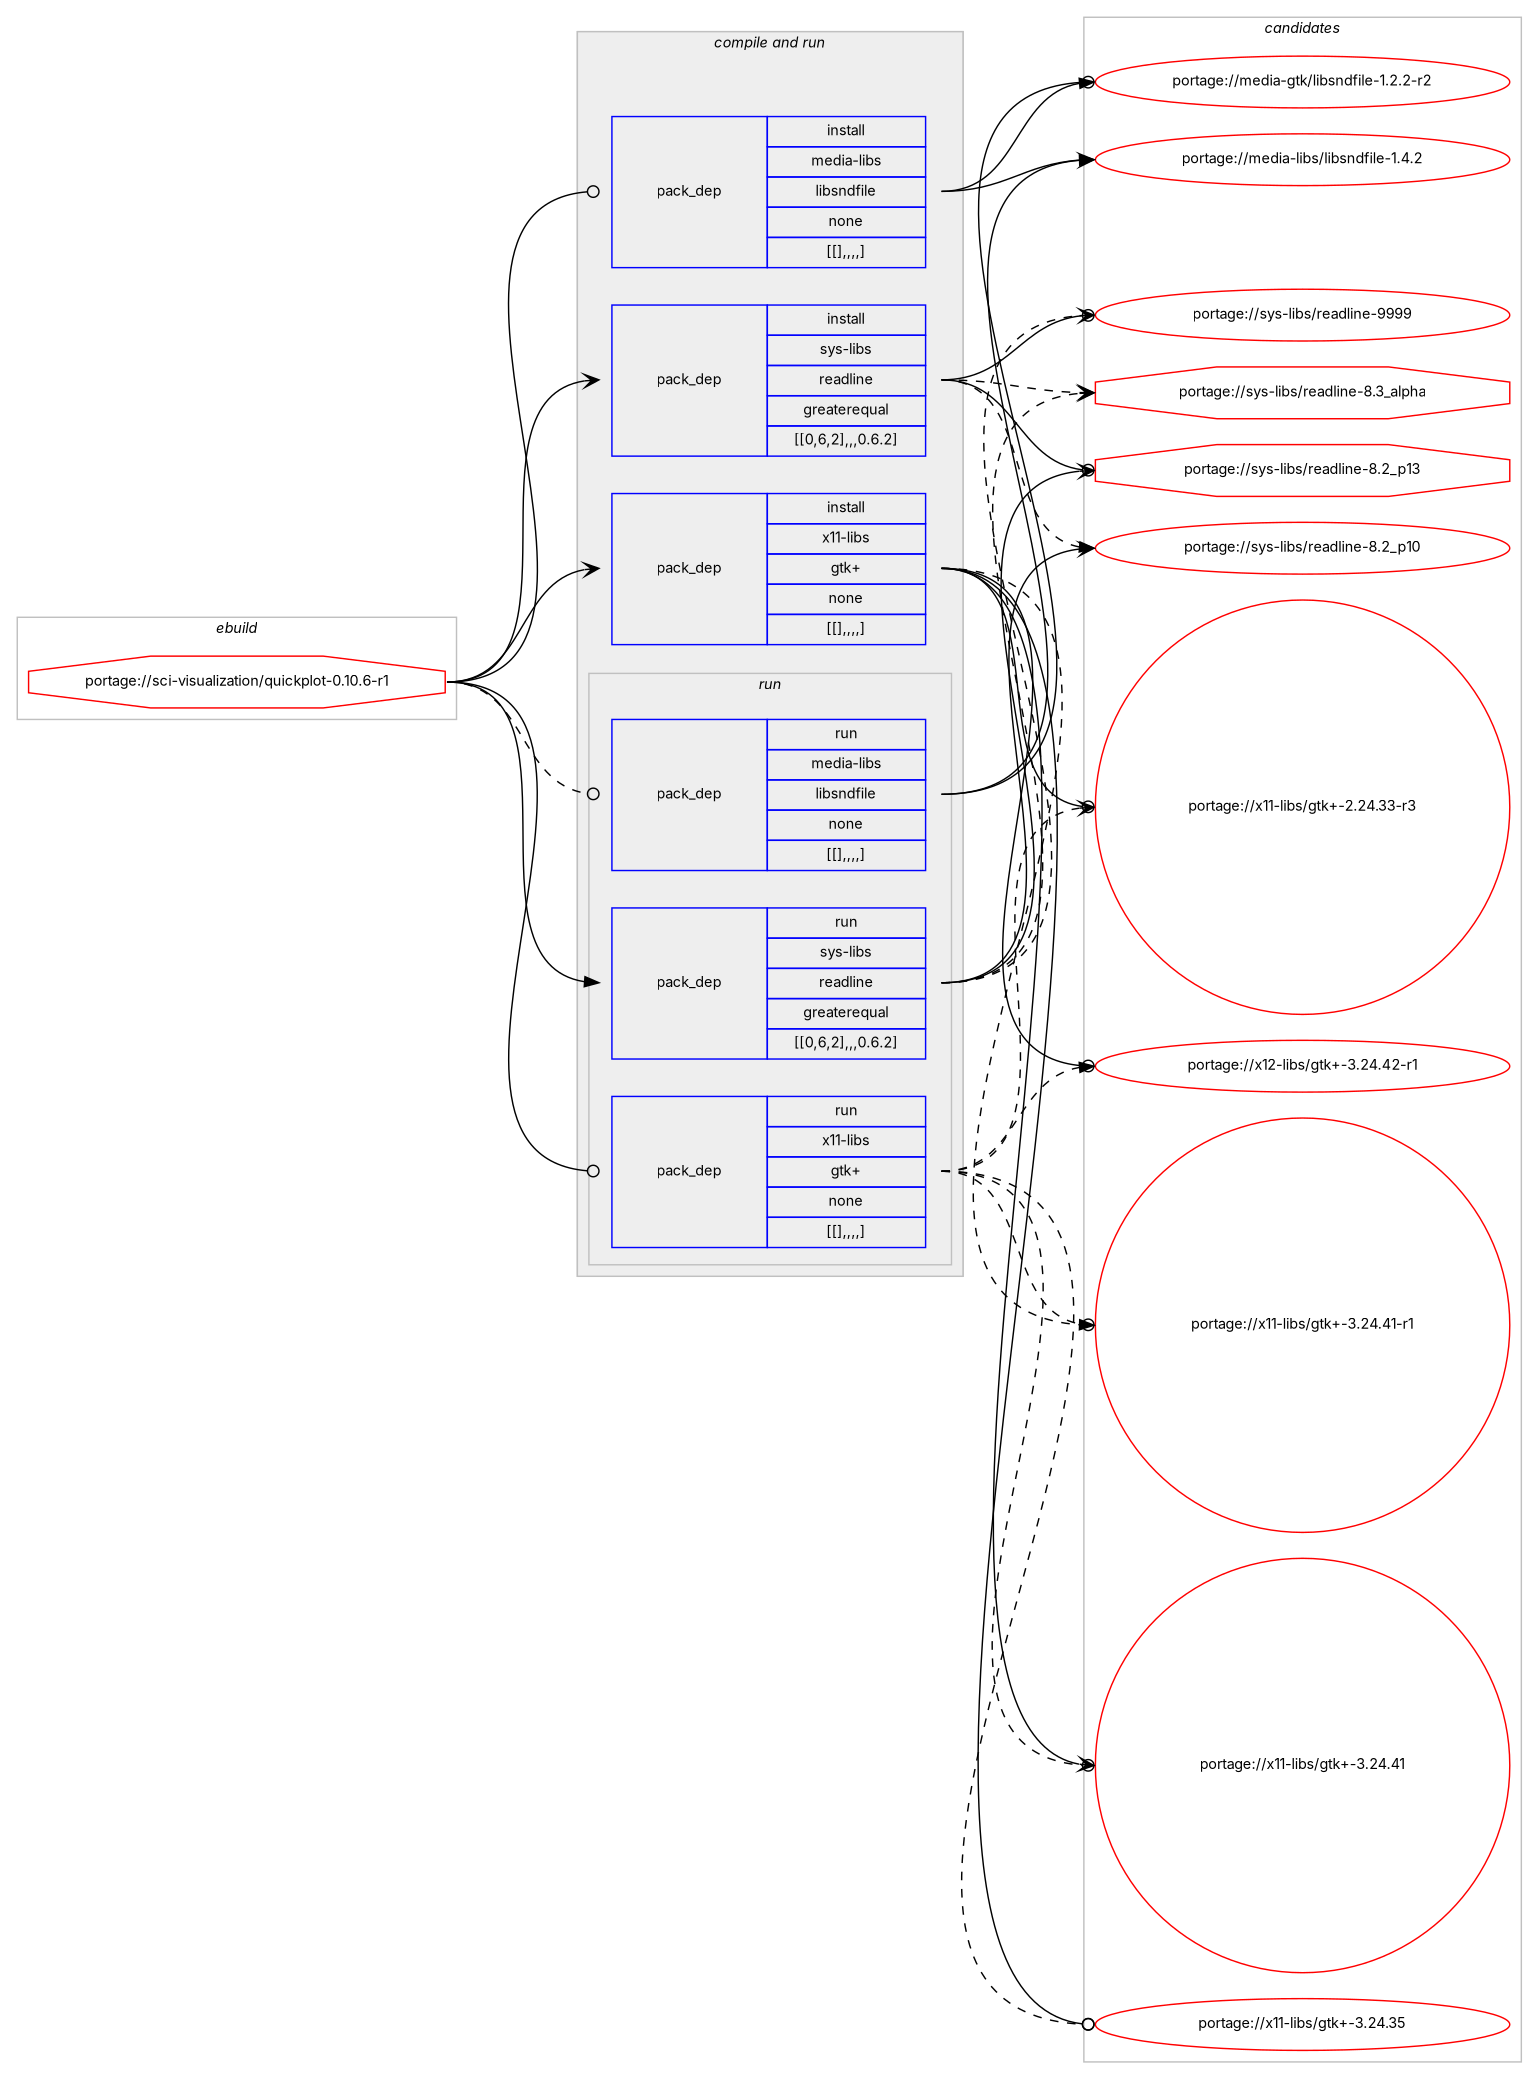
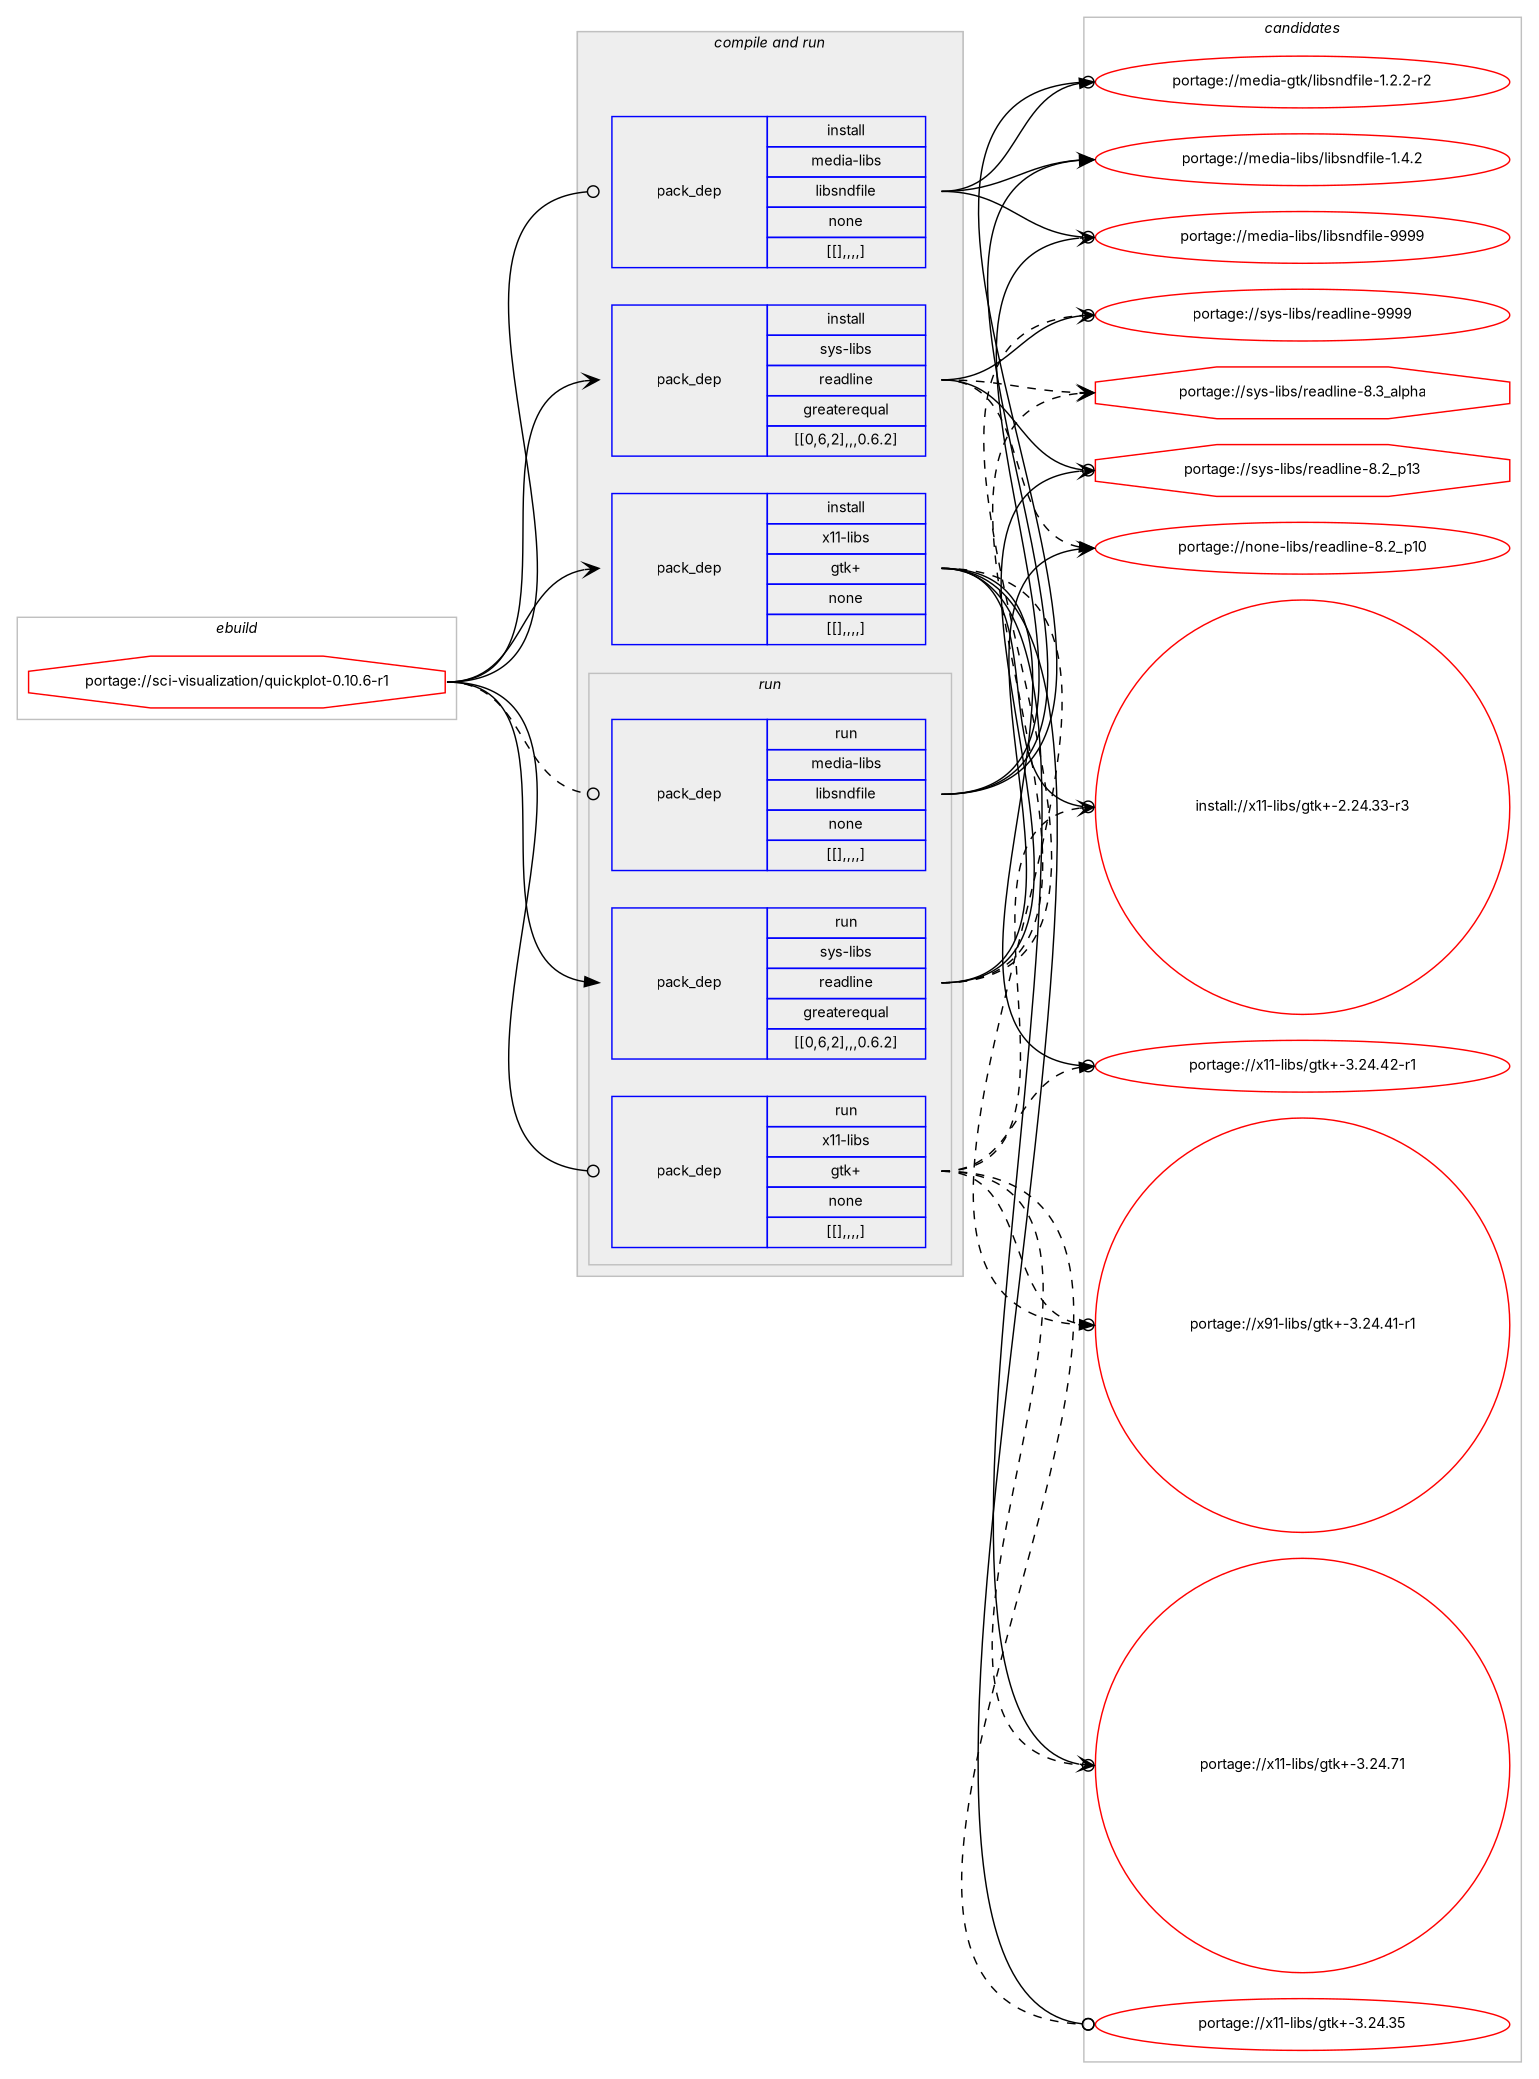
none -> (1303, 237)
(1303, 548) -> (1303, 548)
(1303, 807) -> (1303, 807)
(1303, 1066) -> (1303, 1066)
(1303, 1325) -> (1303, 1325)
(1303, 1766) -> (1303, 1766)
